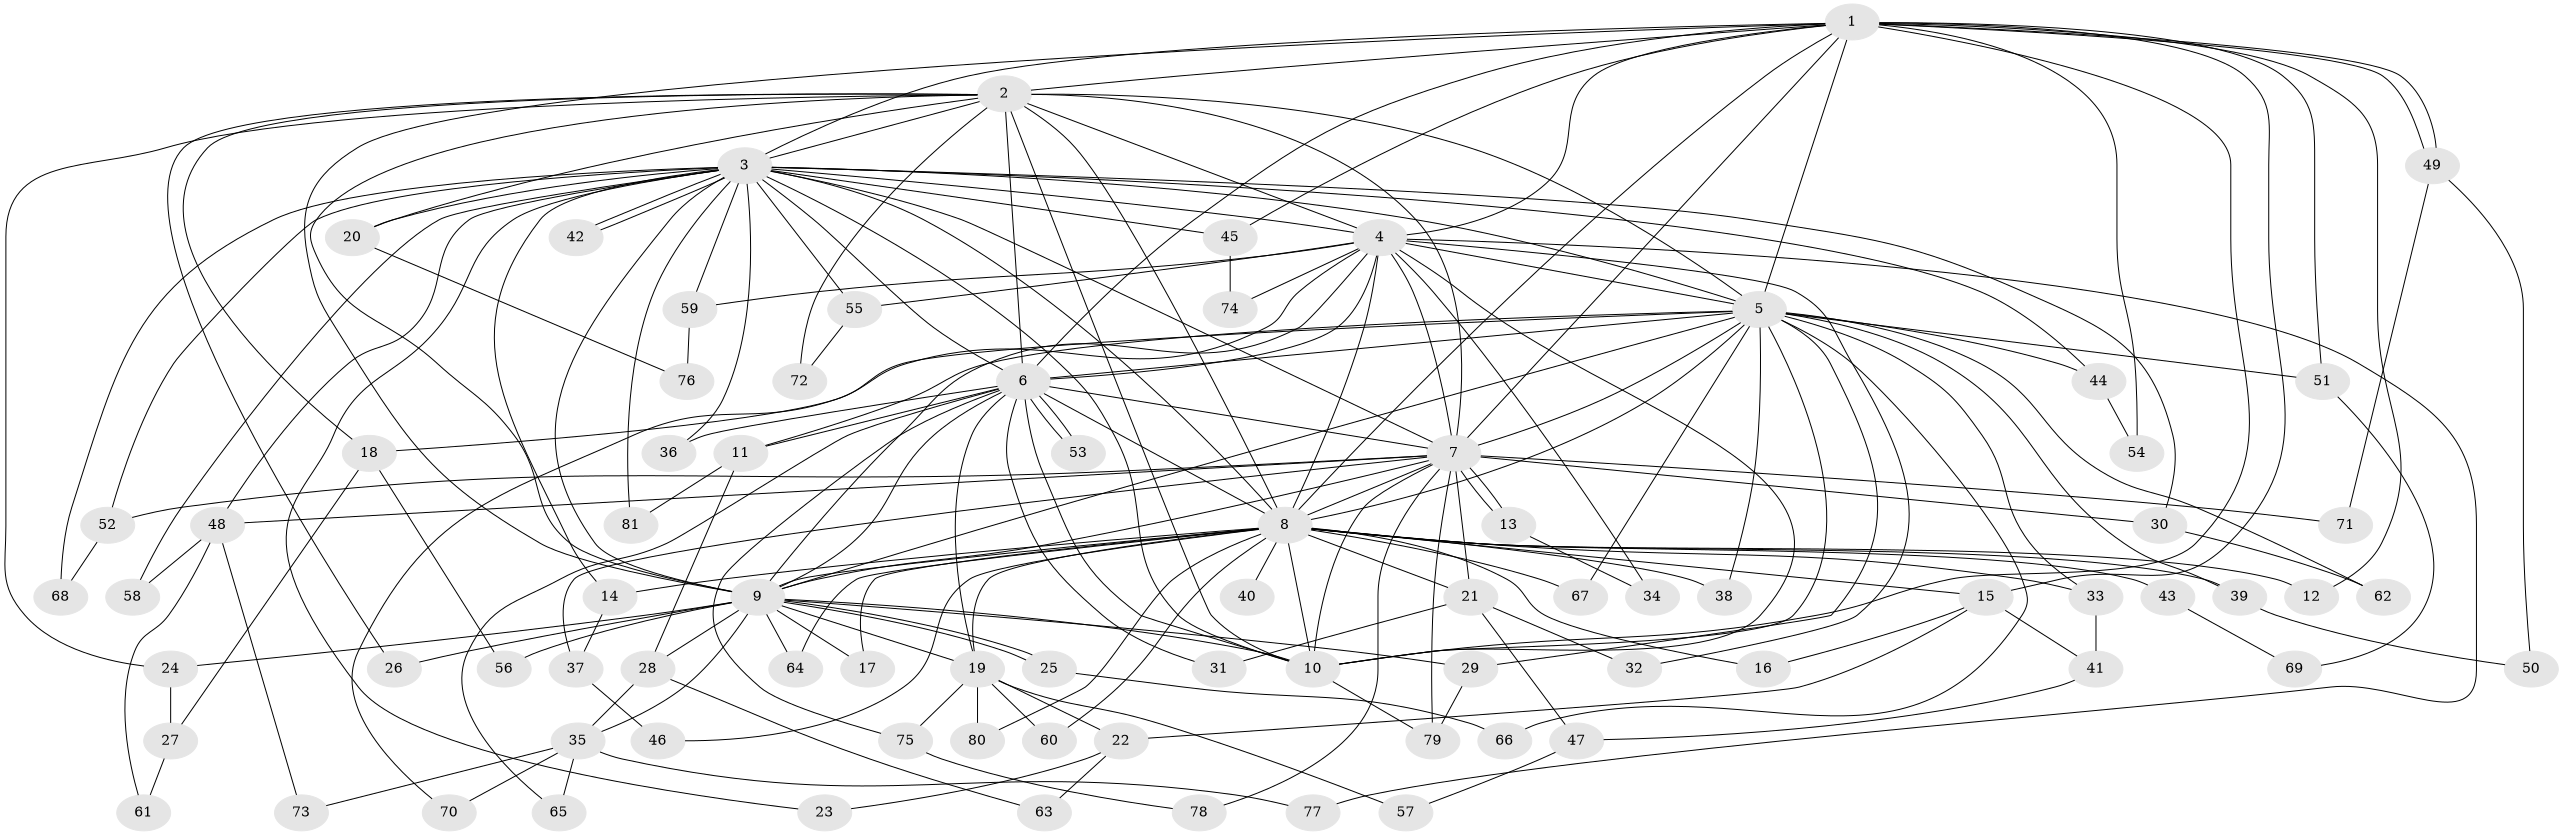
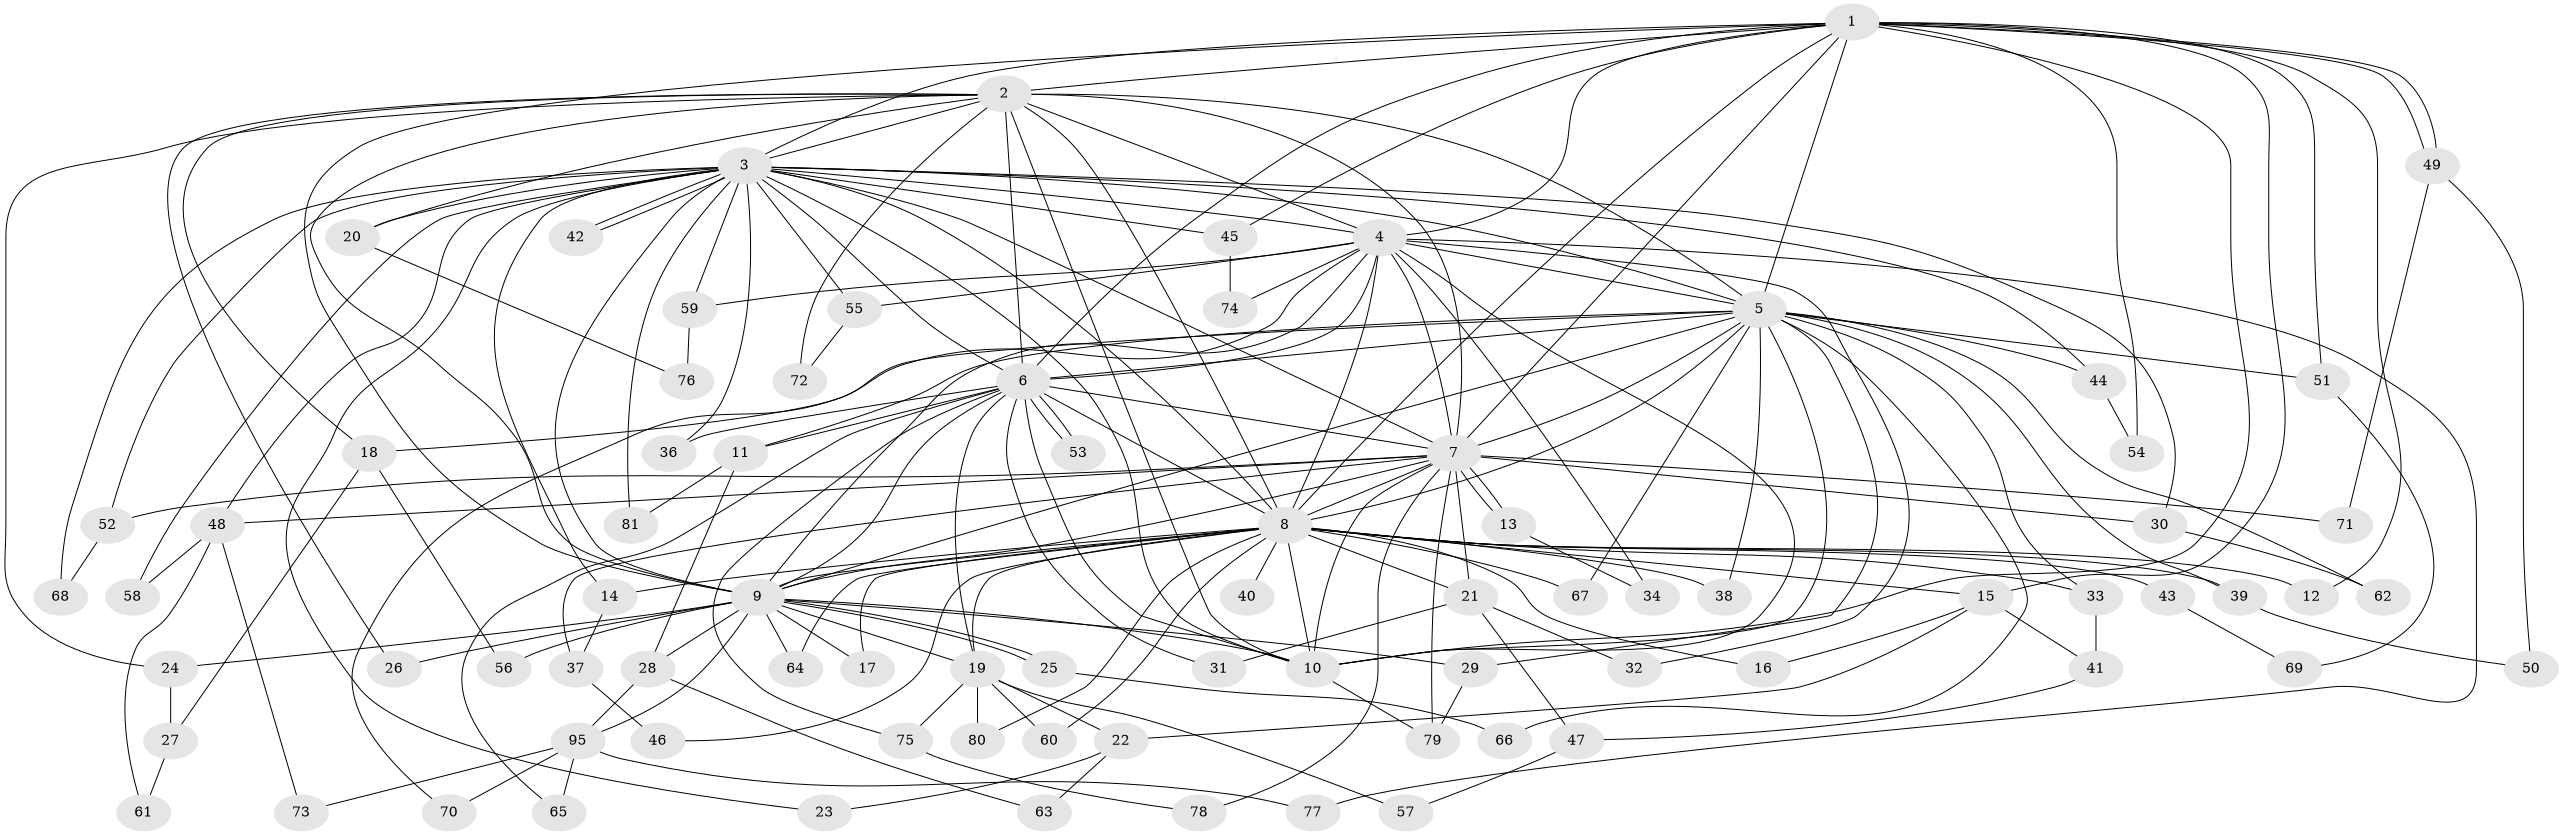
(578, 741) -> (578, 741)
